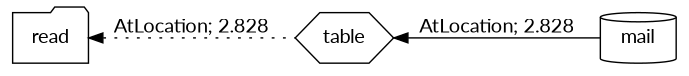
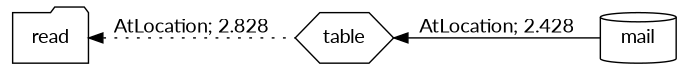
(497, 27) -> (497, 27)
